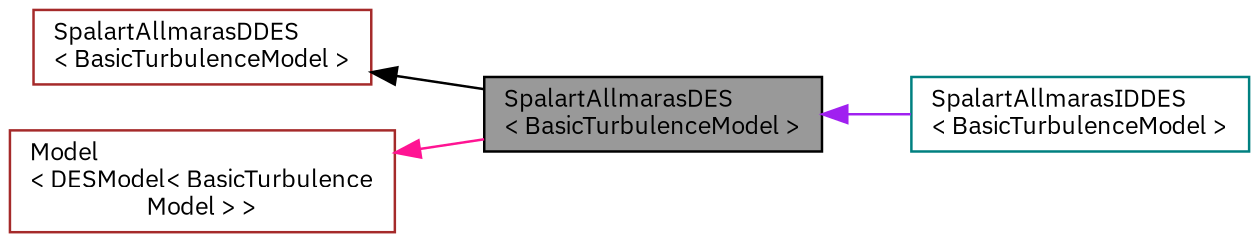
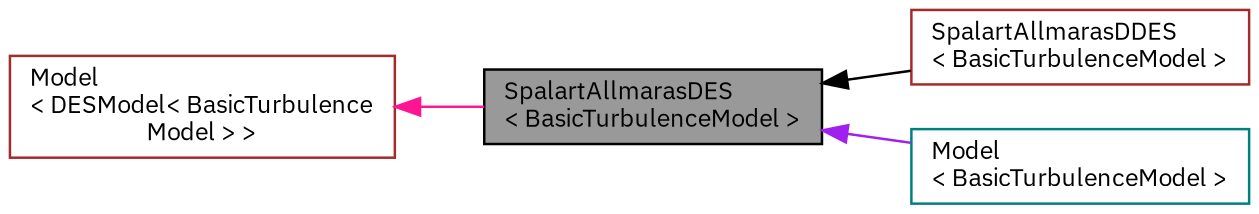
(441, 83) -> (879, 75)
(1080, 114) -> (1080, 166)
